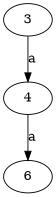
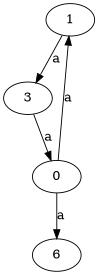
none -> (70, 20)
(28, 98) -> (57, 177)
